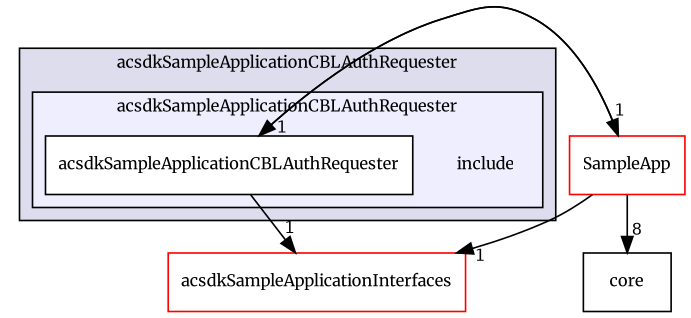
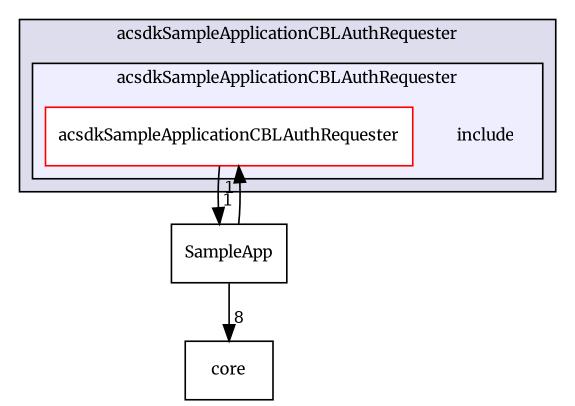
(229, 165) -> (229, 136)
(627, 165) -> (229, 254)
(317, 282) -> none
